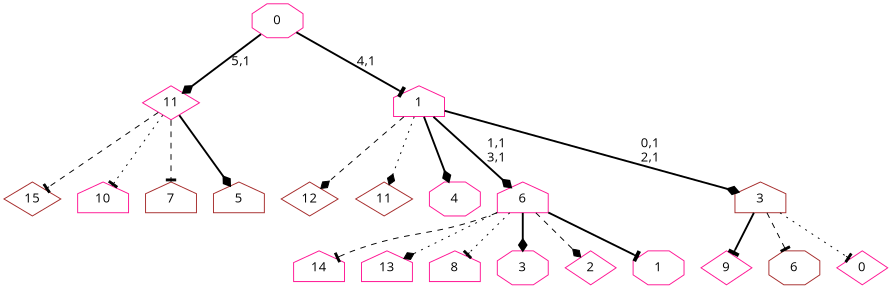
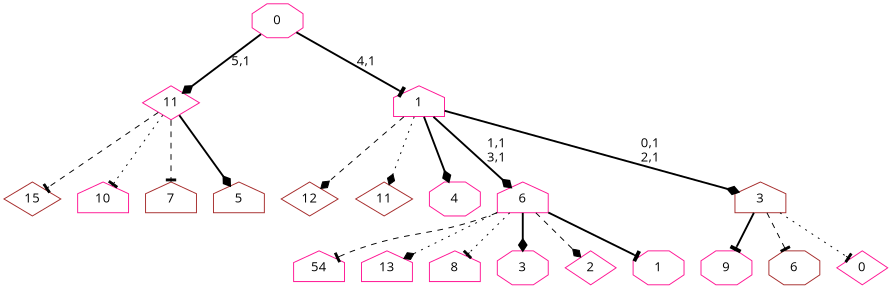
(319, 268) -> (319, 268)
(726, 268) -> (726, 268)
